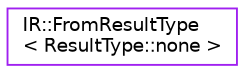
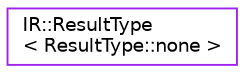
(122, 37) -> (122, 37)
